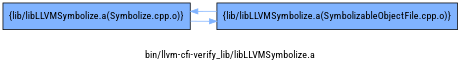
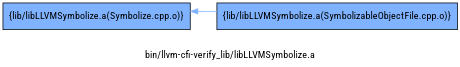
(200, 21) -> none
